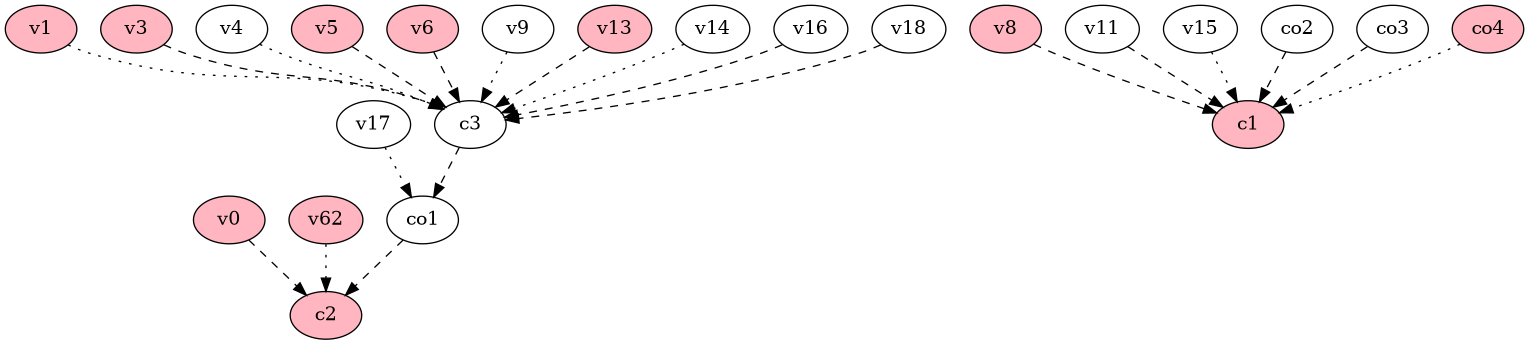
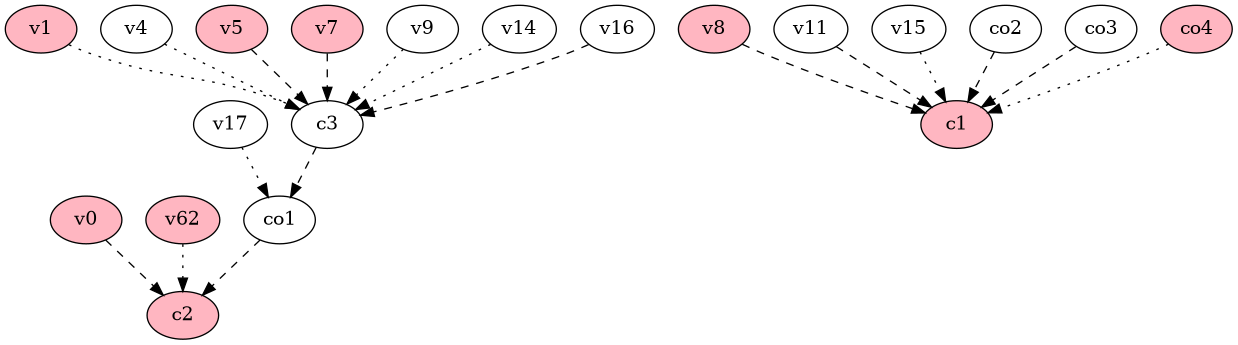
(136, 29) -> none
(423, 29) -> (327, 29)
(615, 29) -> none
(909, 29) -> none
